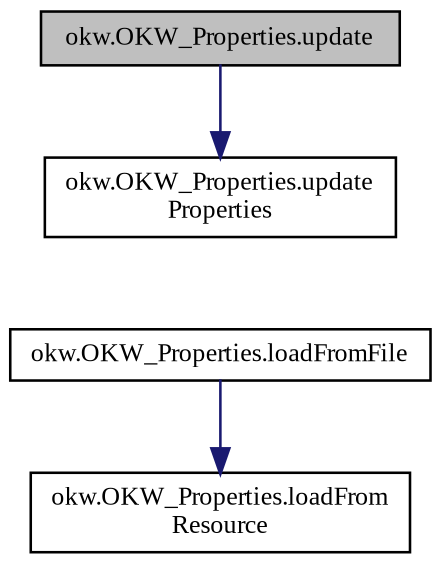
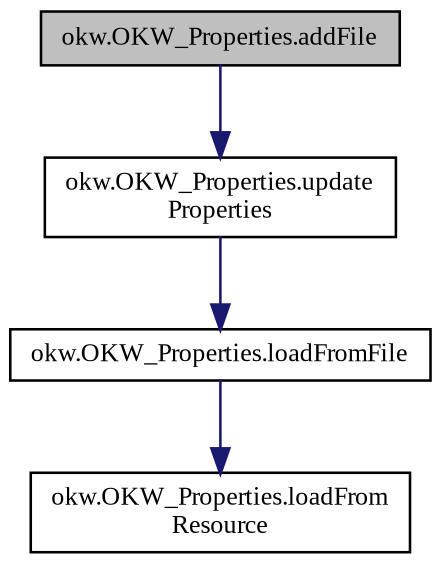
(220, 38) -> (220, 38)
none -> (220, 270)
